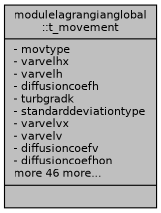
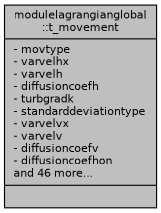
(58, 173) -> (54, 173)
